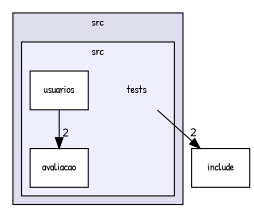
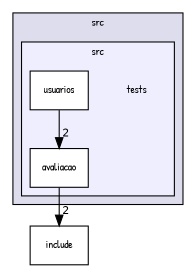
(168, 119) -> (59, 201)
